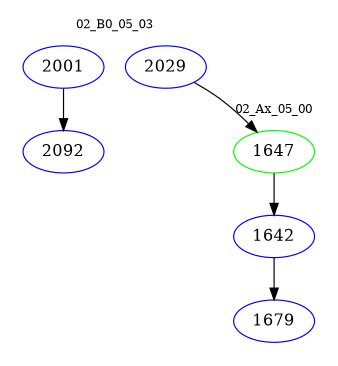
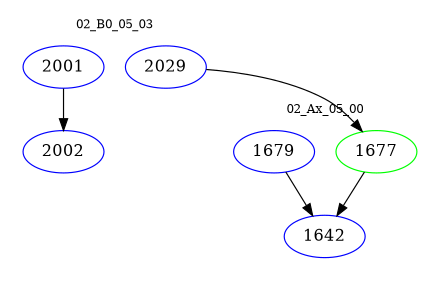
(64, 152) -> (64, 152)
(274, 152) -> (376, 152)
(274, 273) -> (296, 189)
